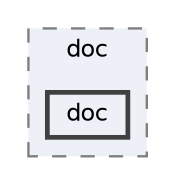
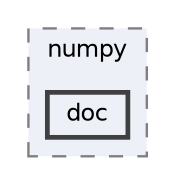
(88, 51) -> (88, 51)
